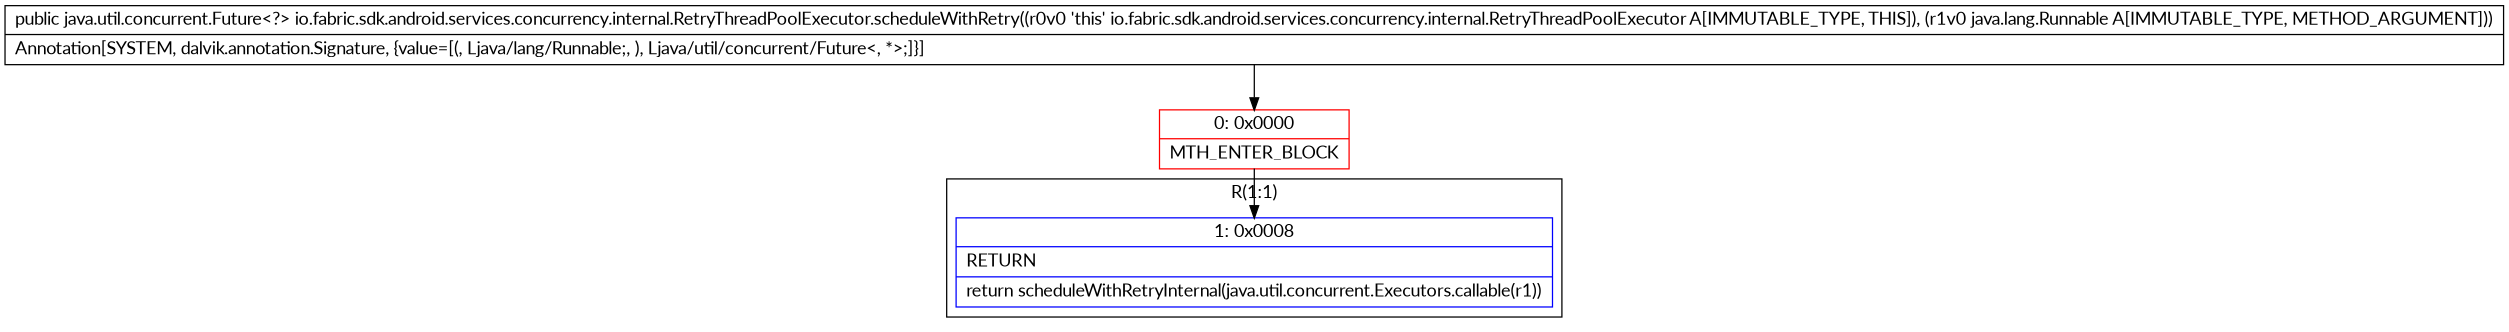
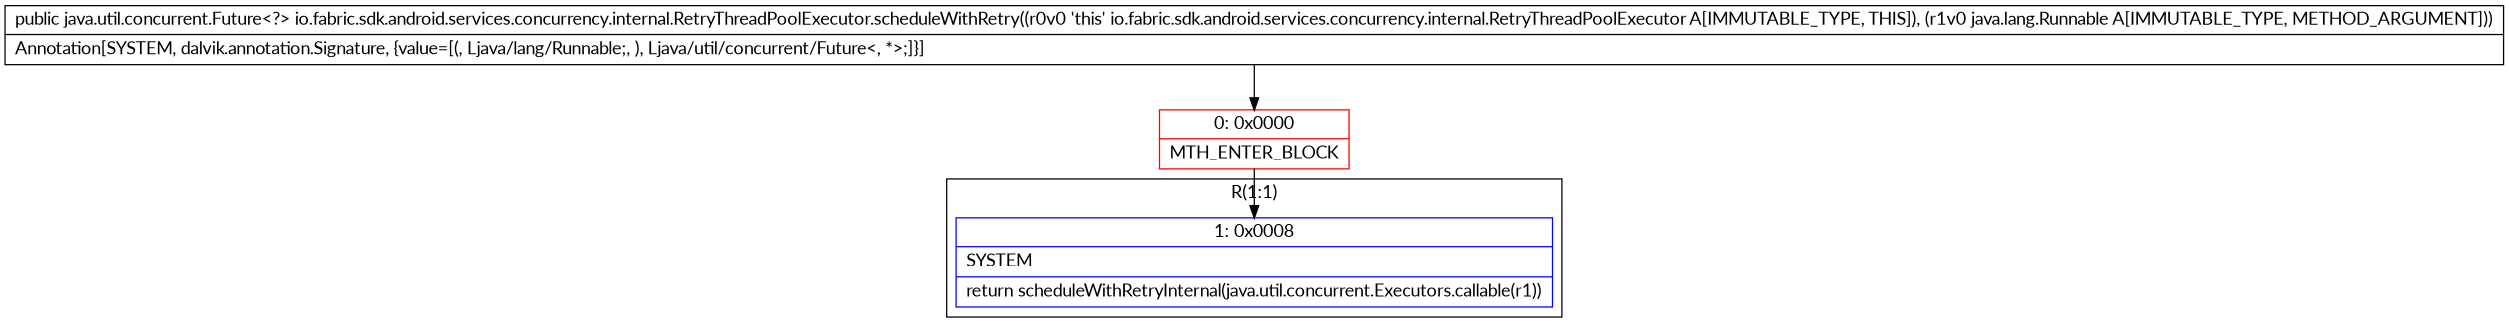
(1001, 261) -> (999, 261)
